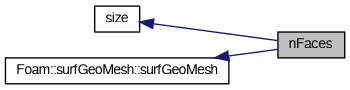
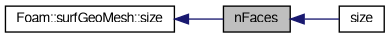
(216, 32) -> (322, 19)
(117, 71) -> (90, 19)
